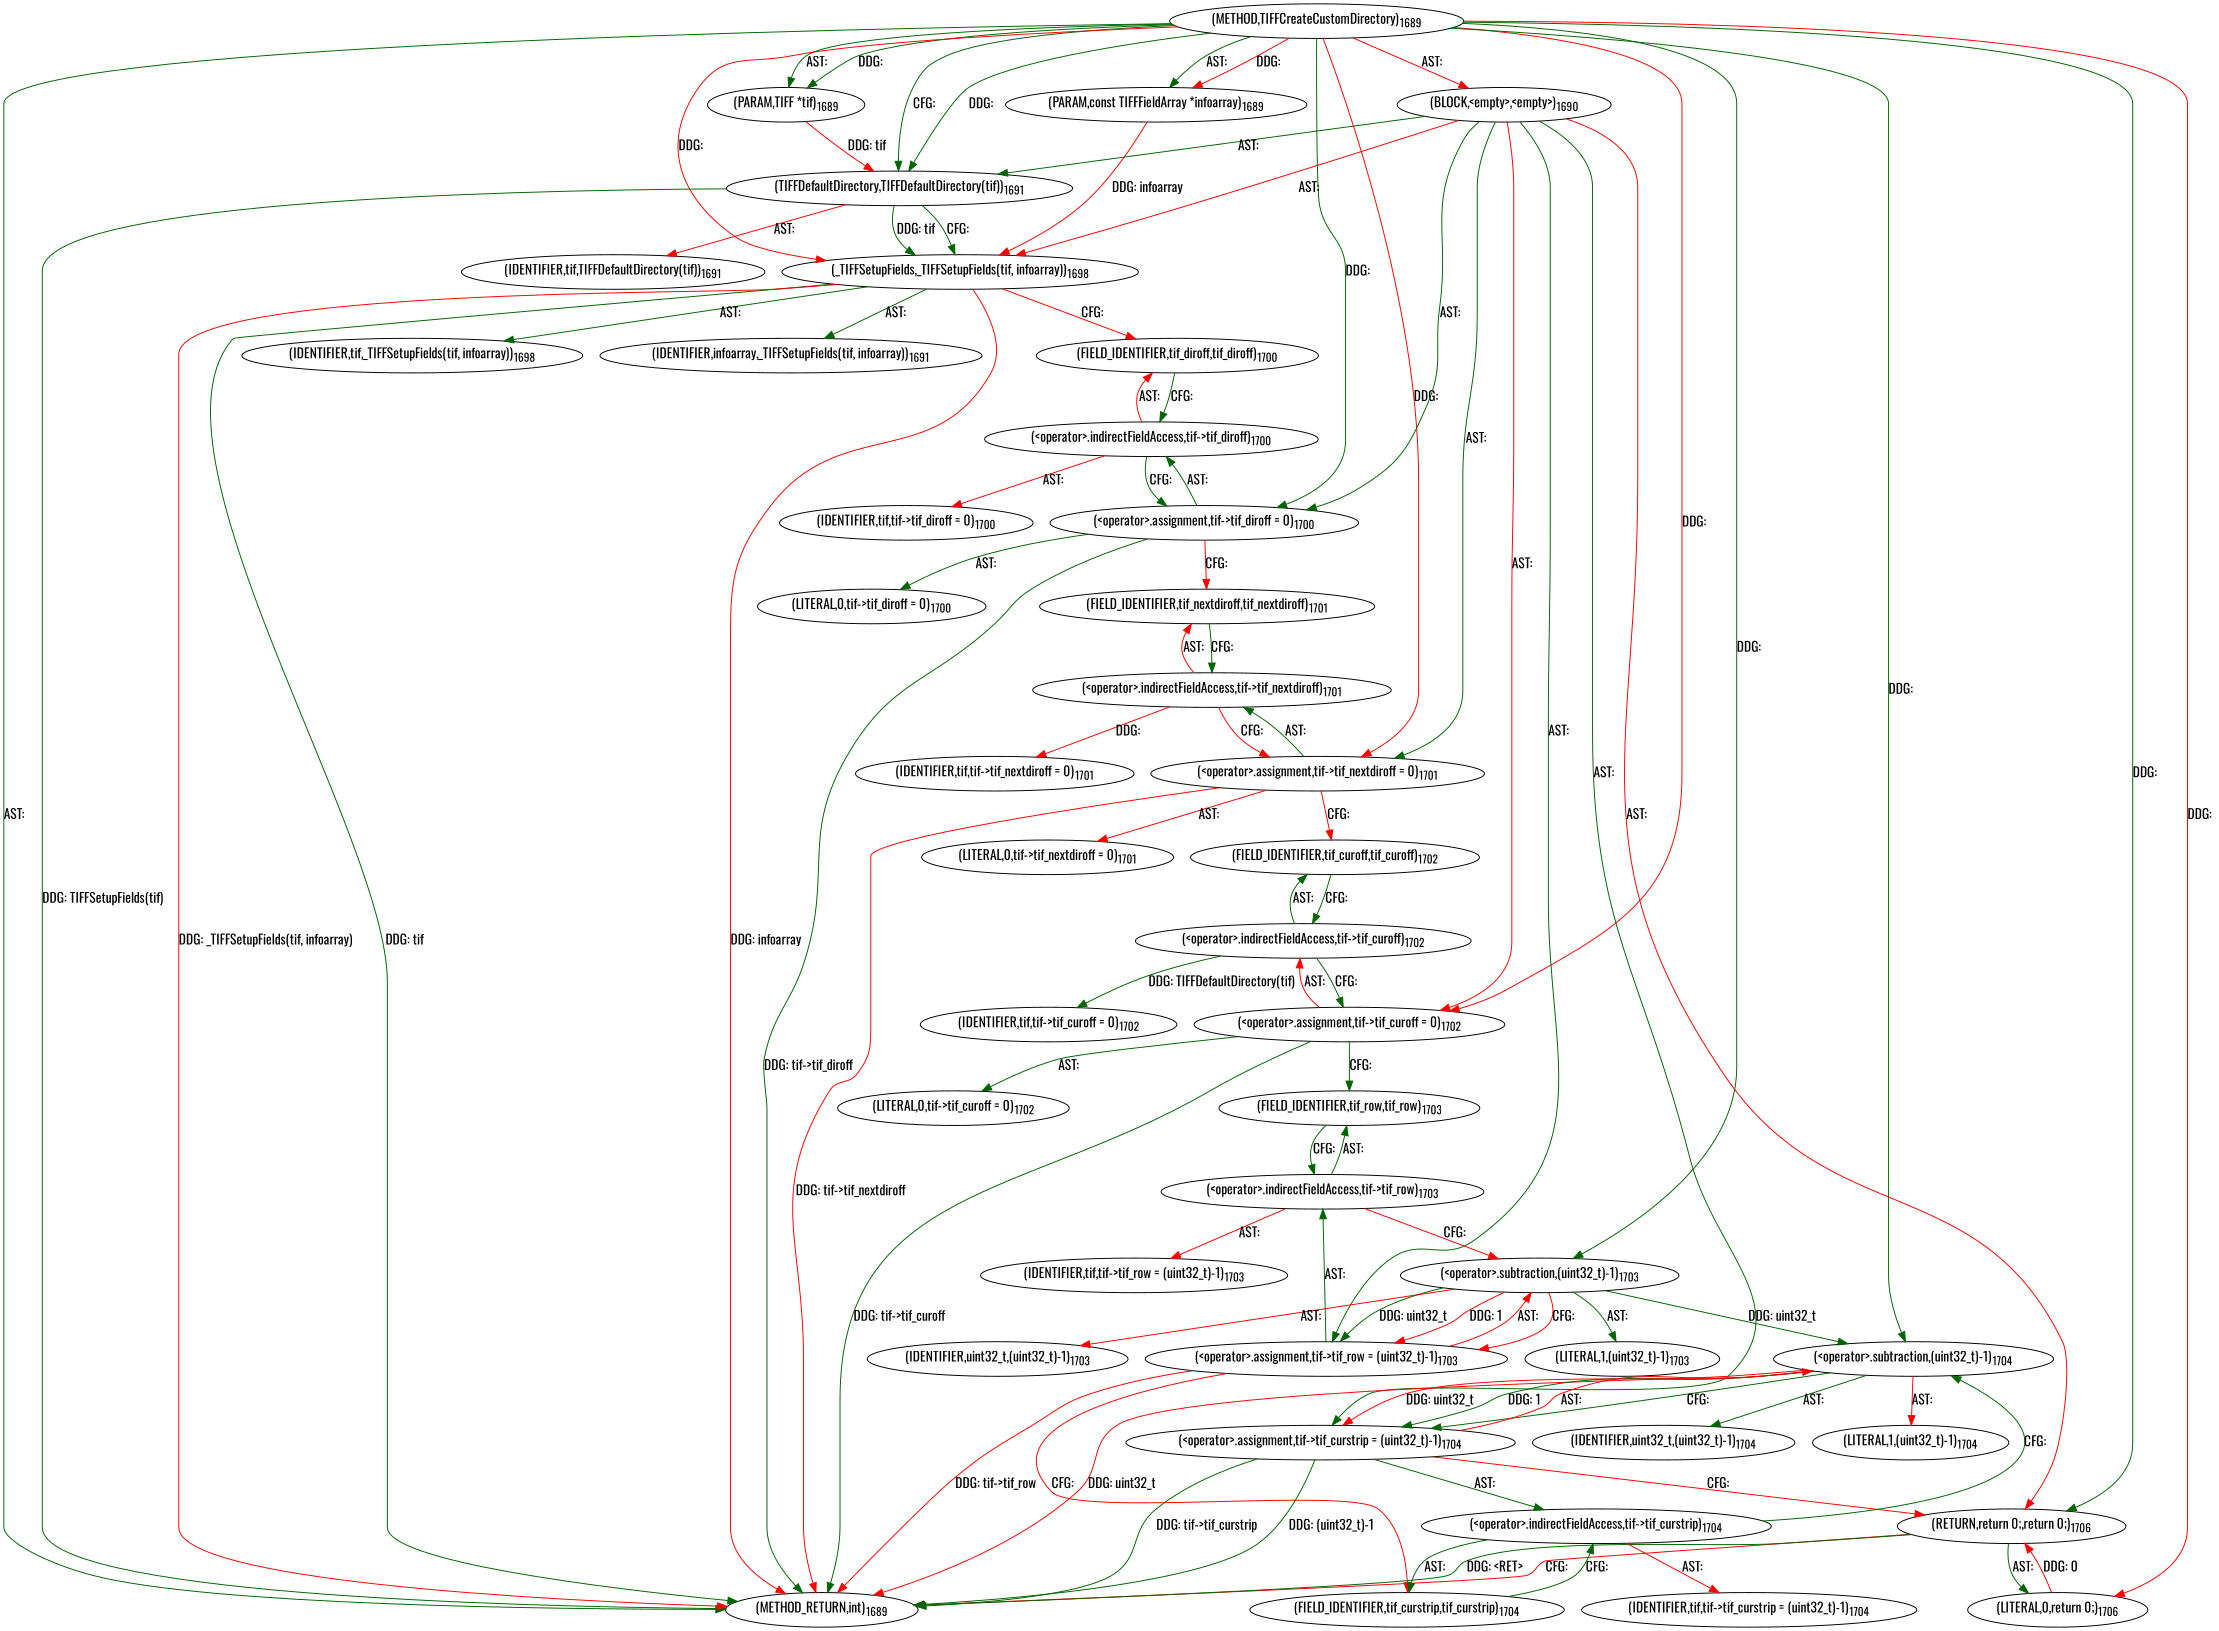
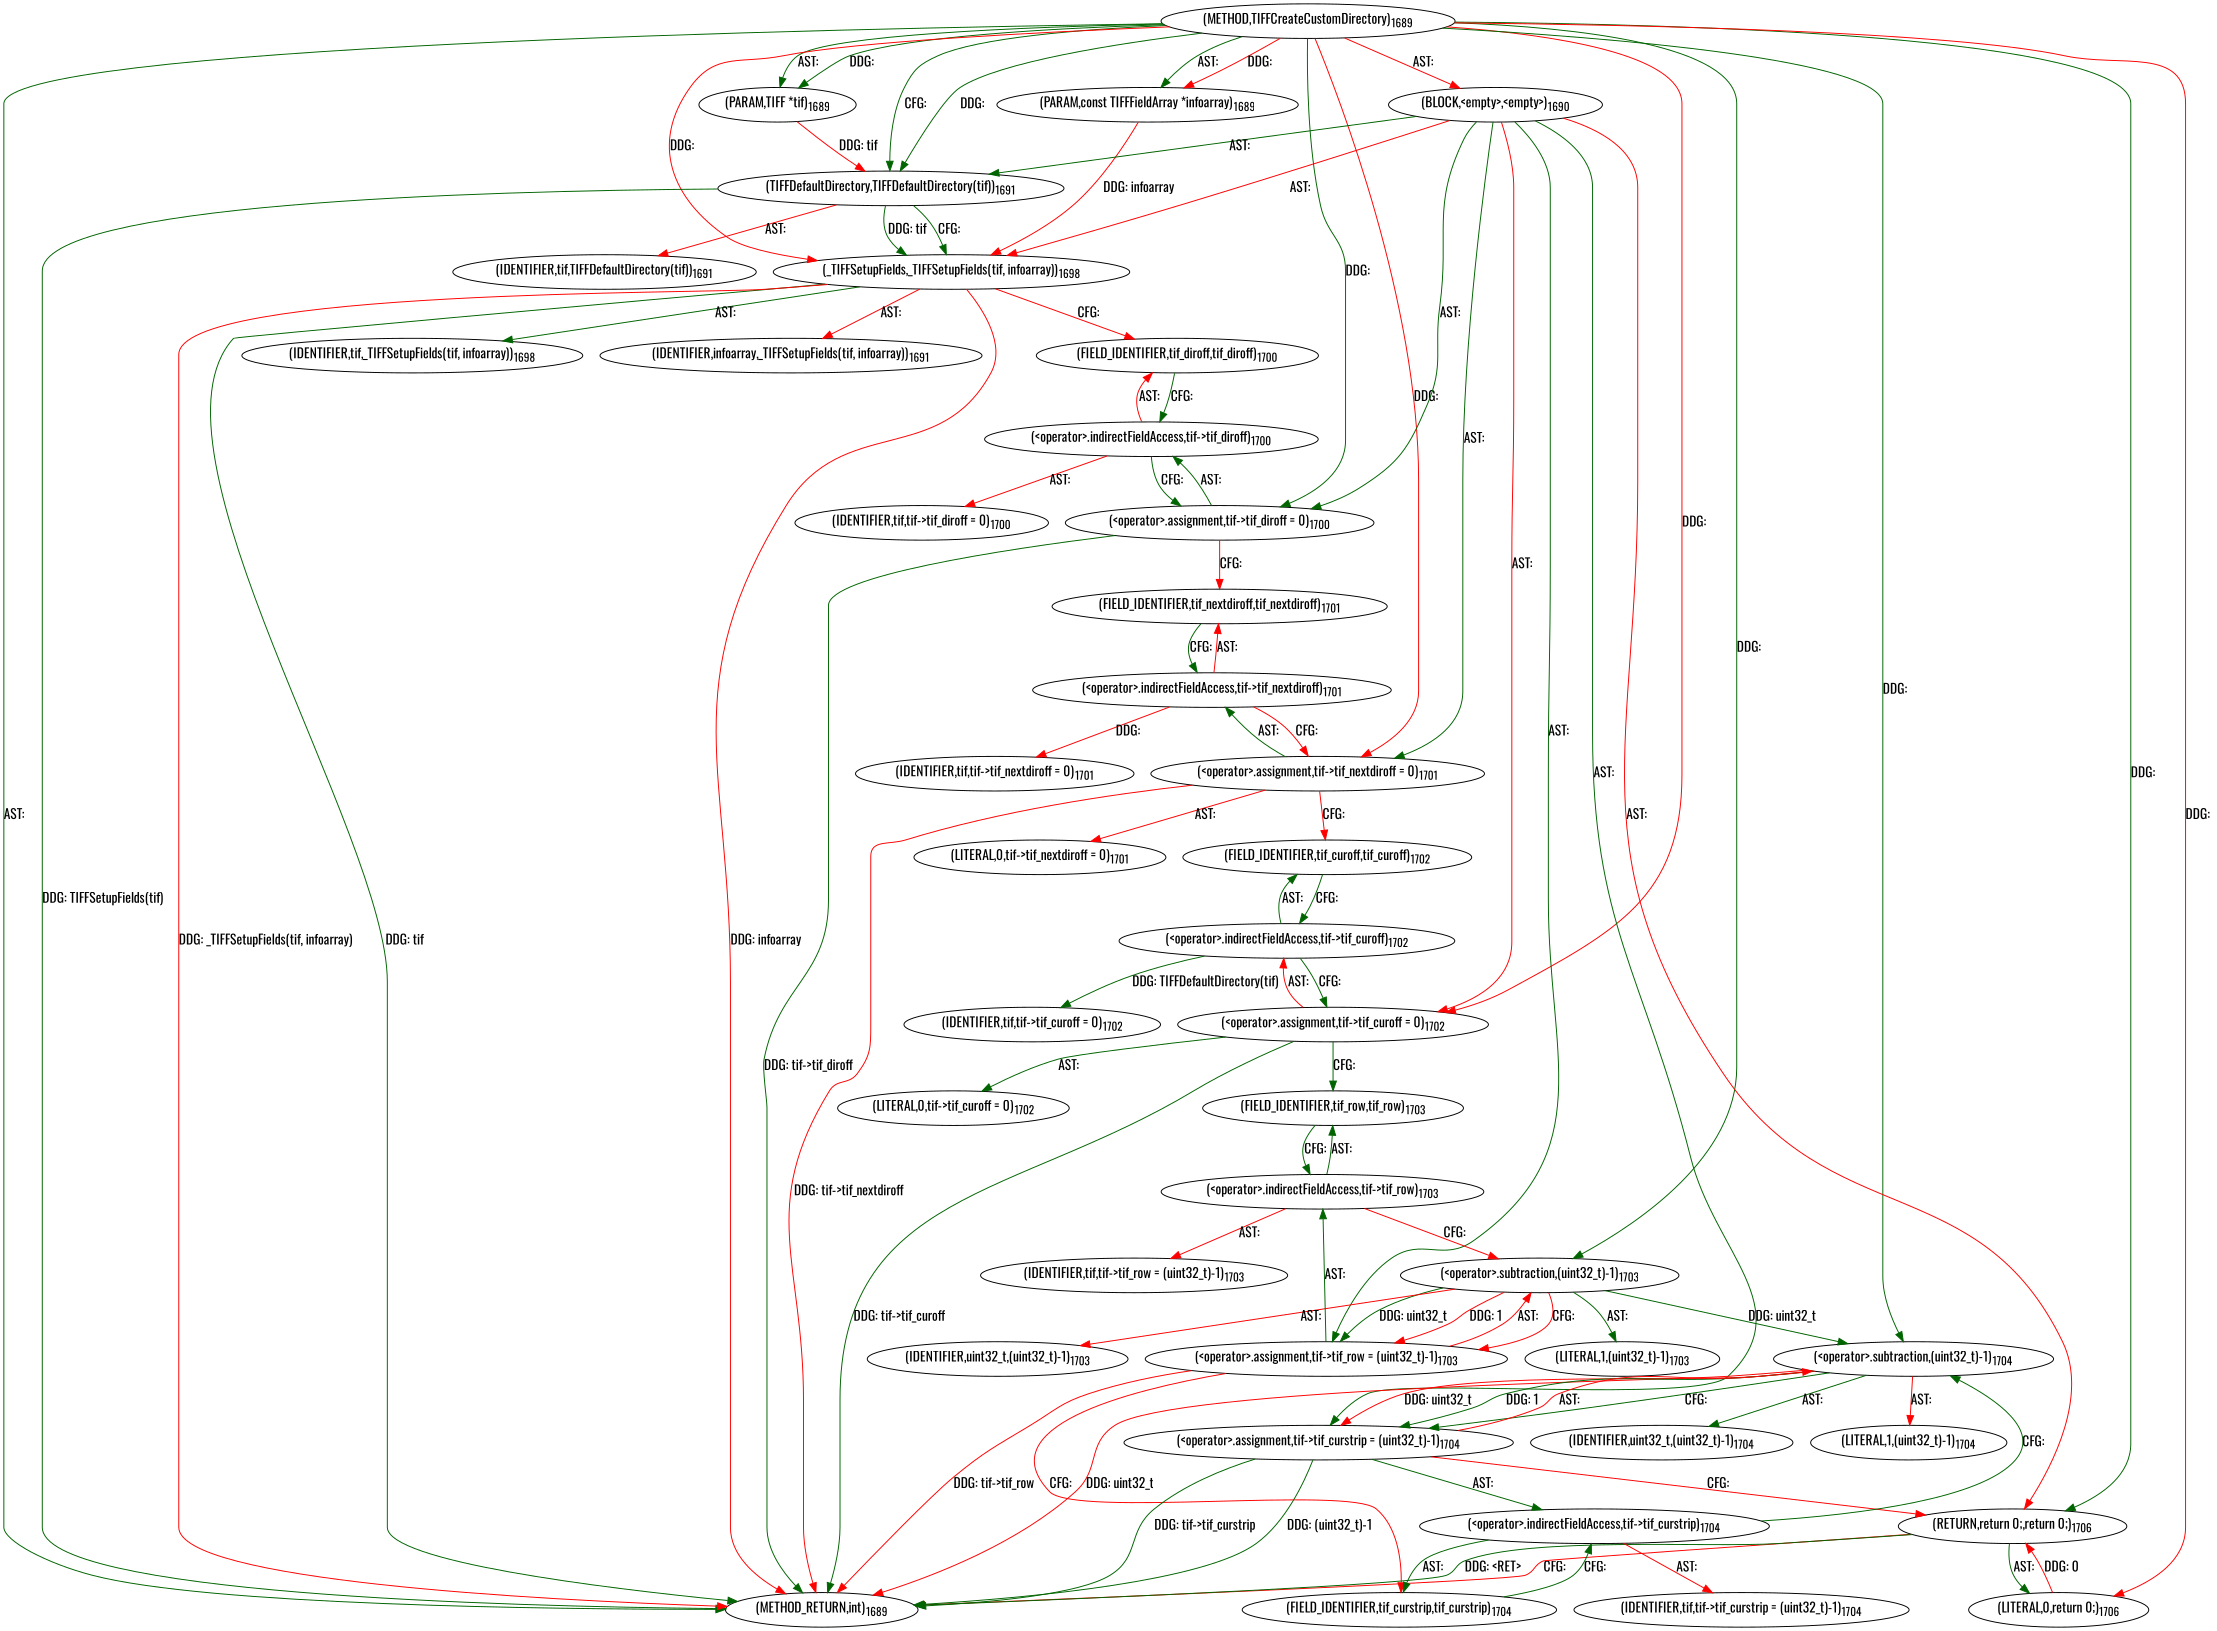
(880, 312) -> (876, 312)
(872, 606) -> none
